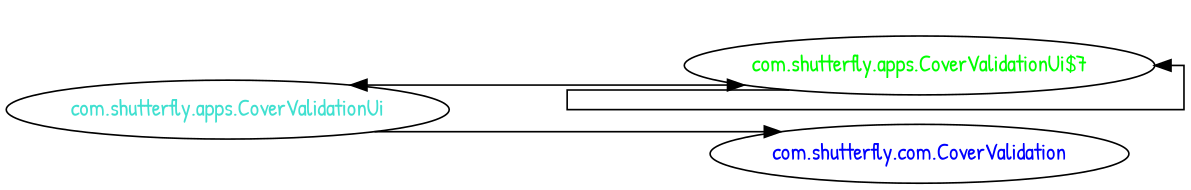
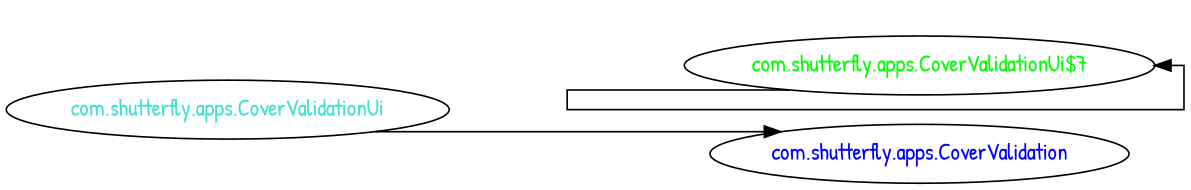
(547, 85) -> none
(920, 154) -> (920, 154)
